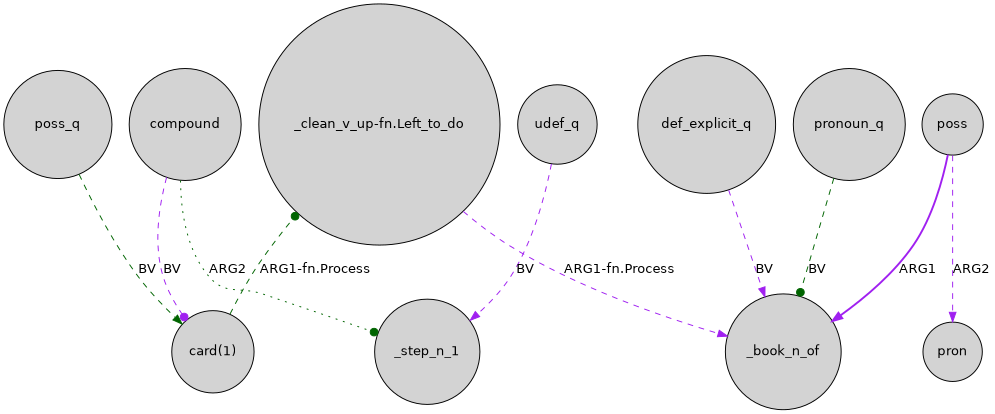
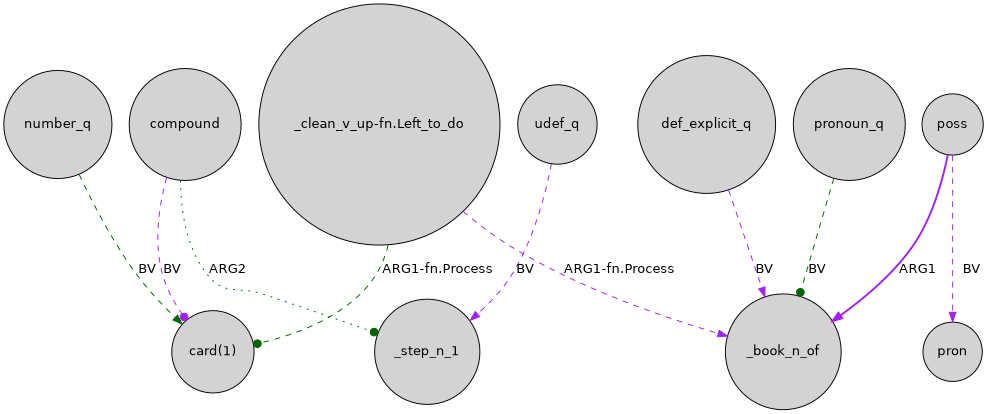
(58, 124) -> (58, 124)
(258, 265) -> (339, 311)
(972, 270) -> (972, 270)
